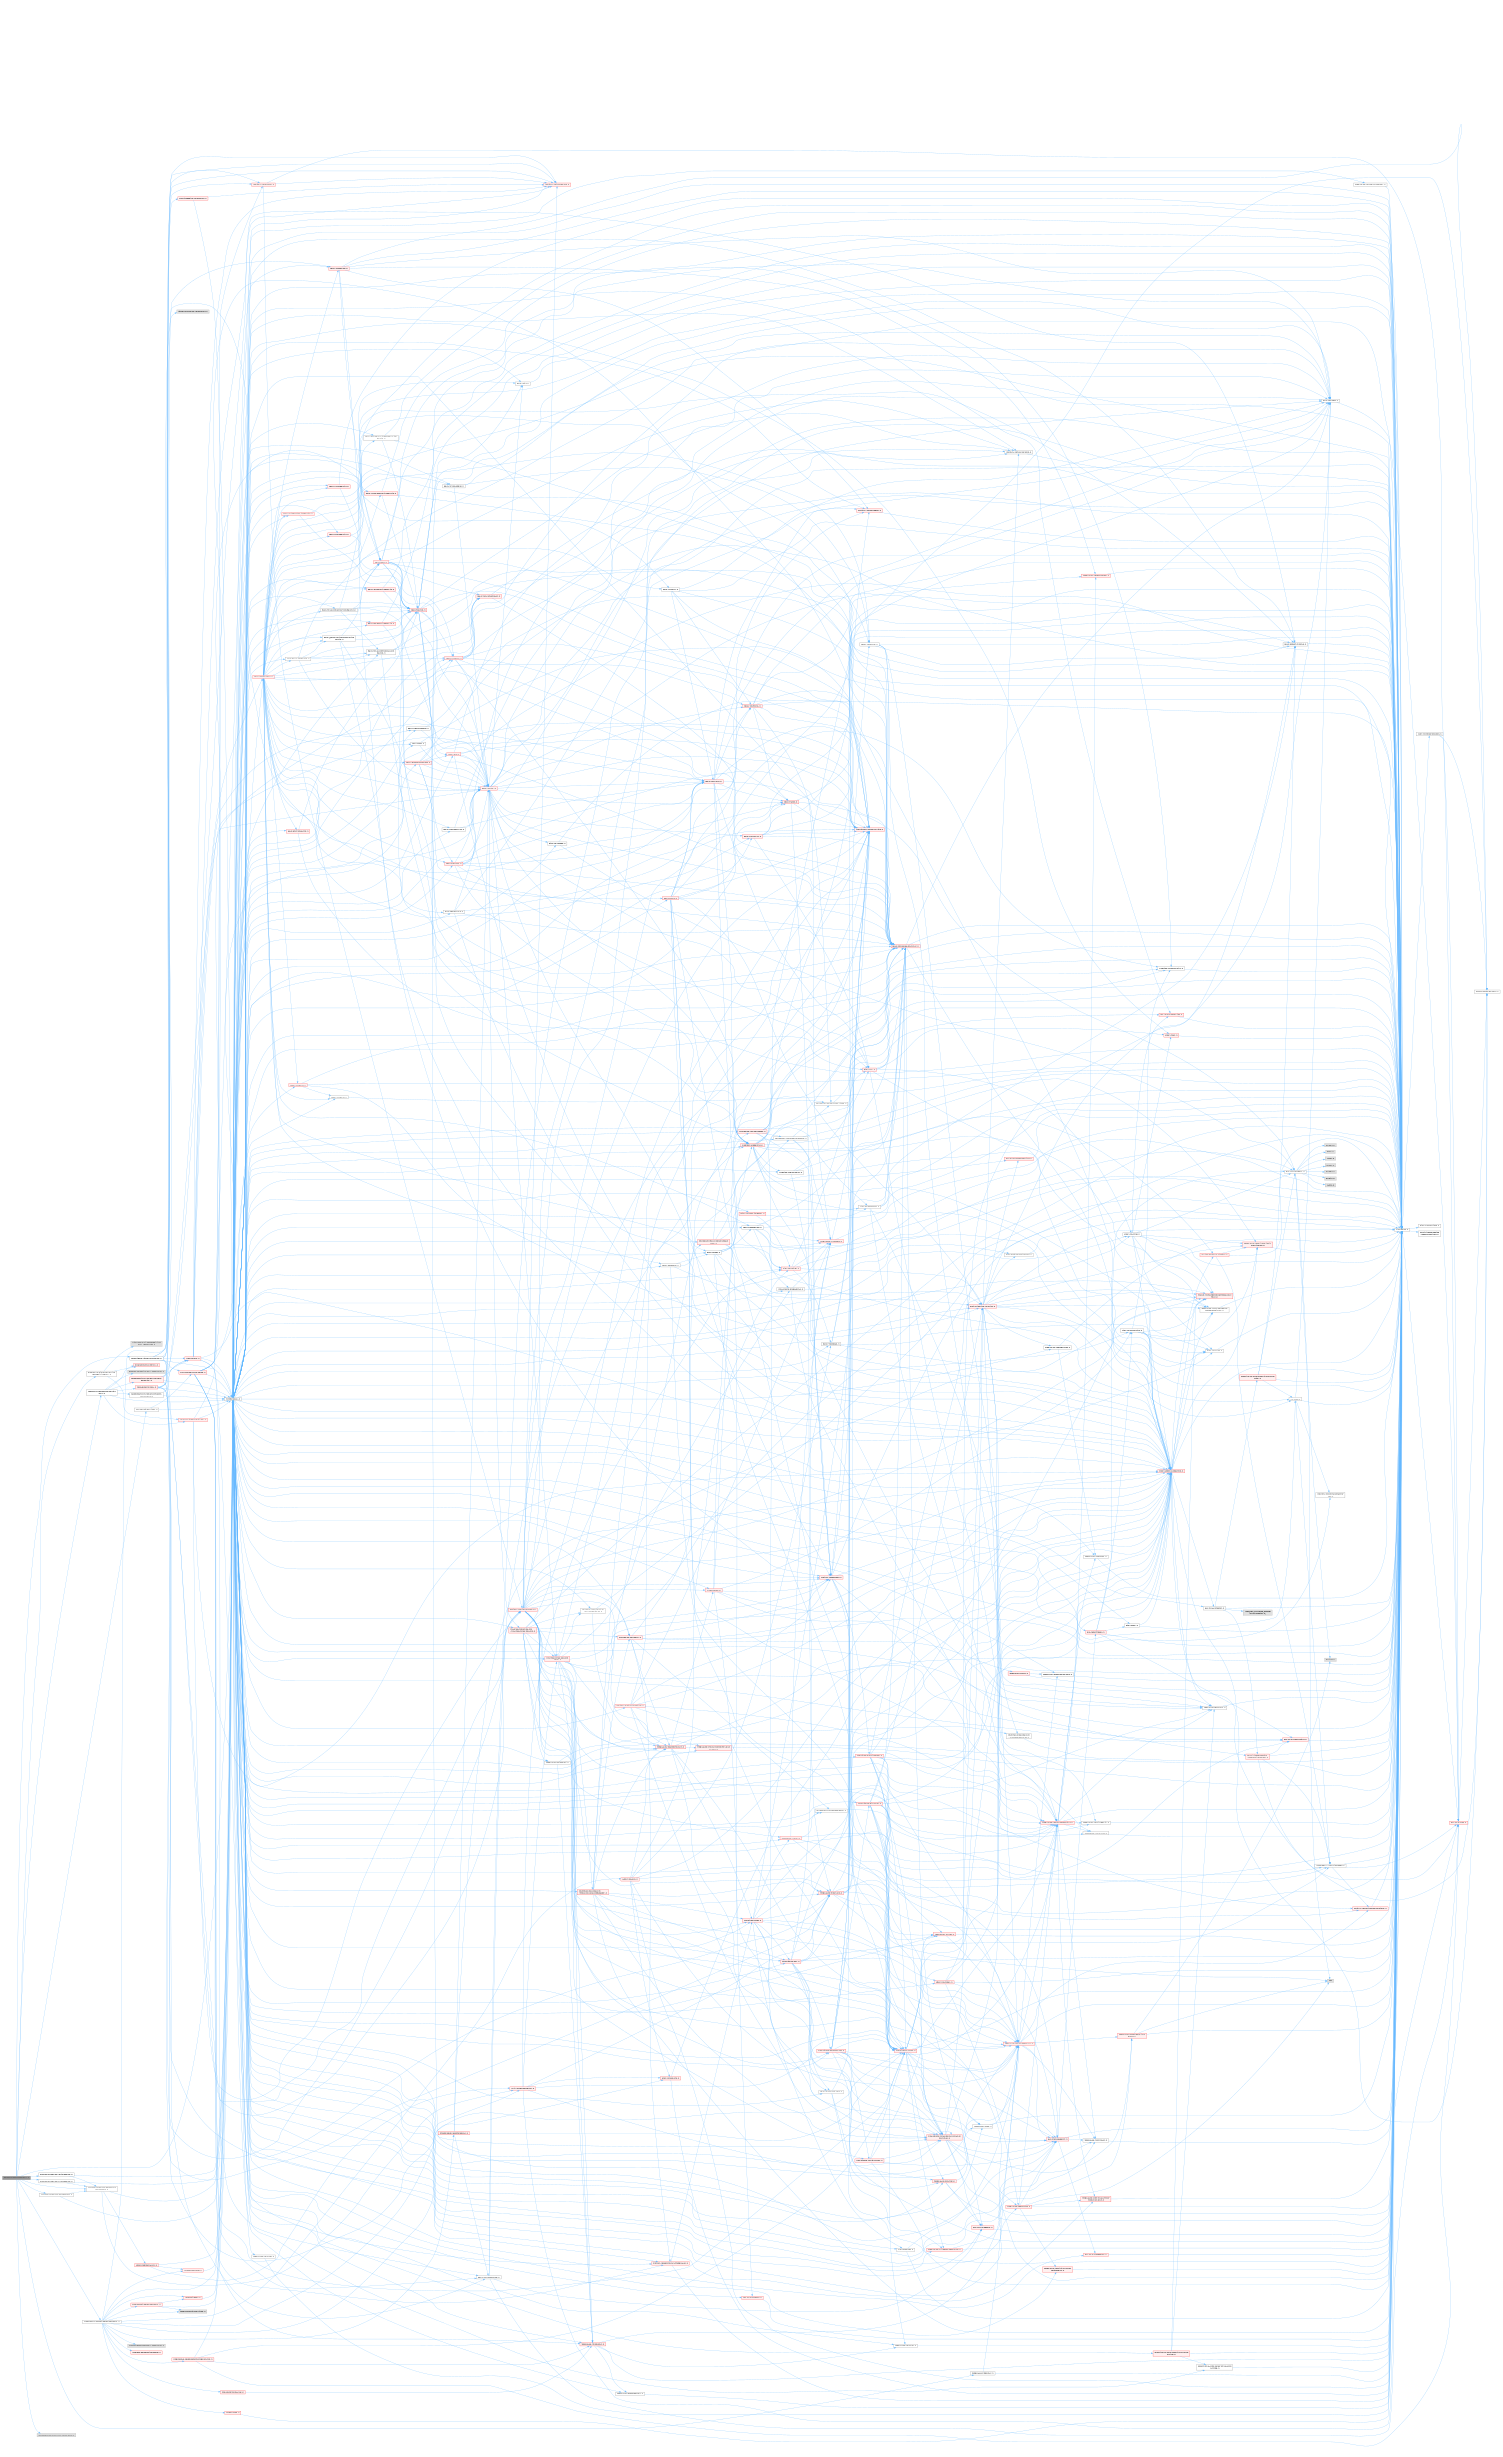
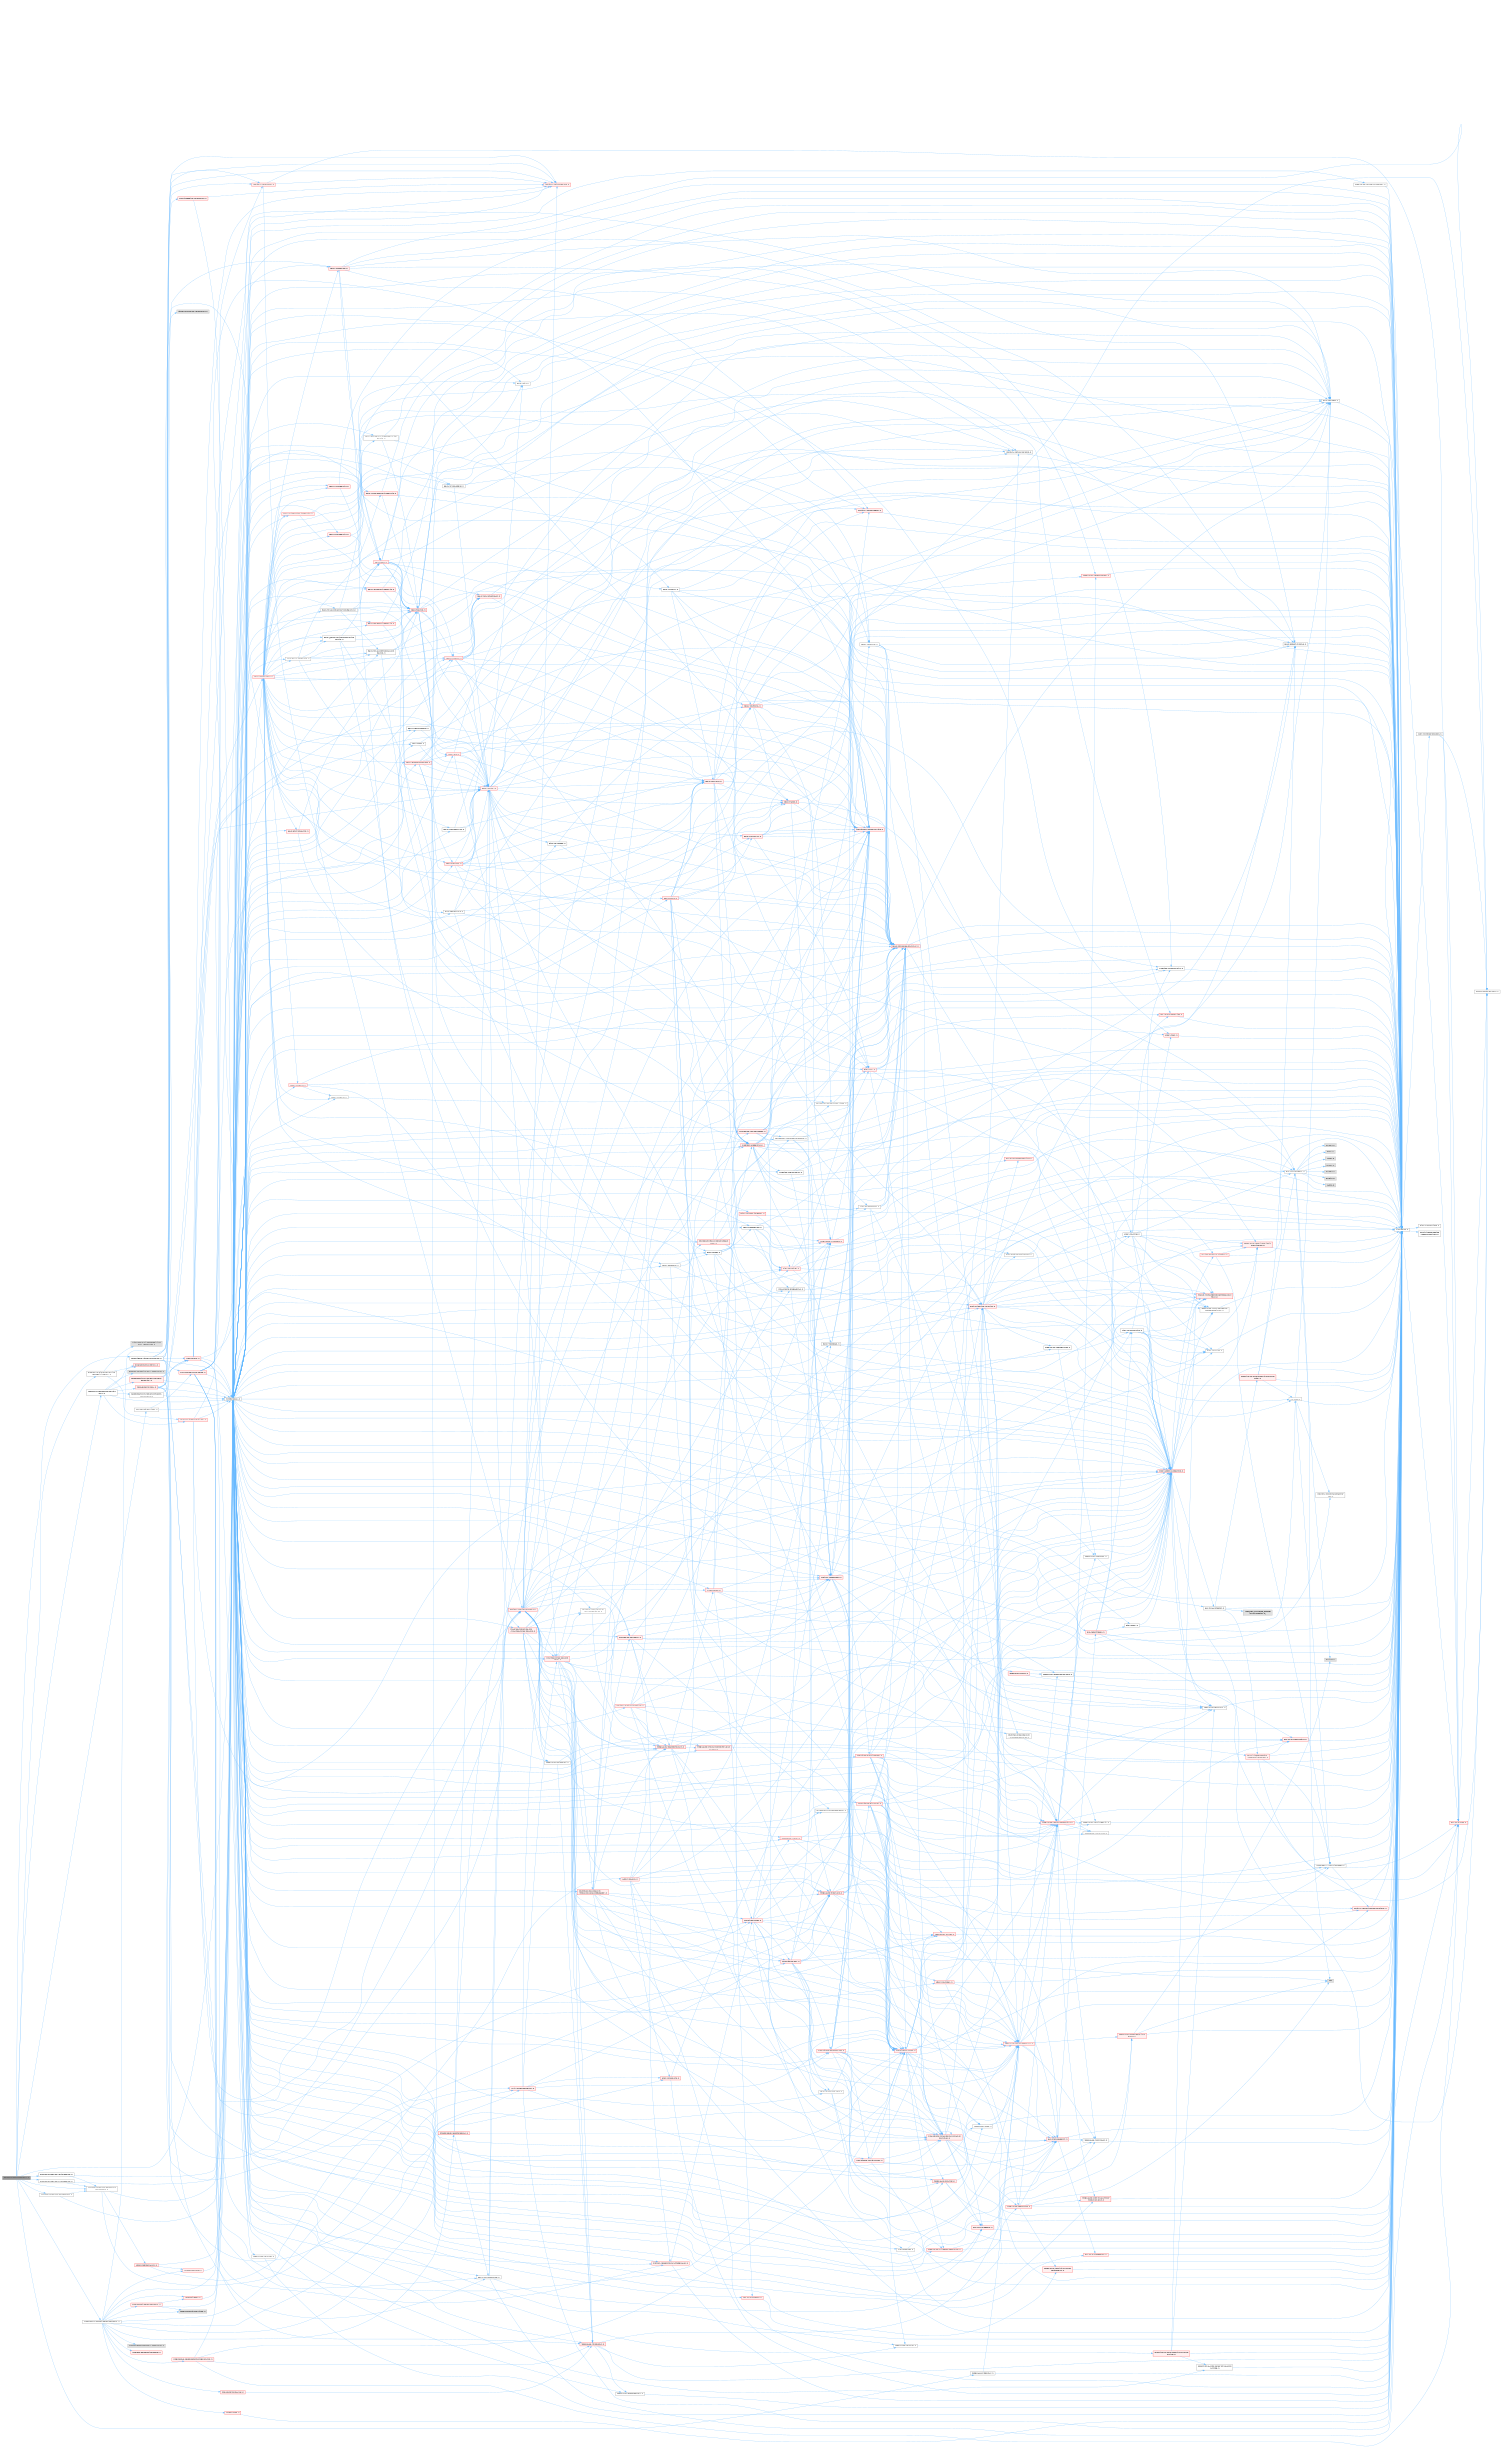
(56, 2435) -> none
